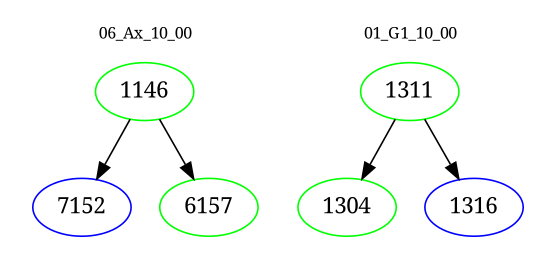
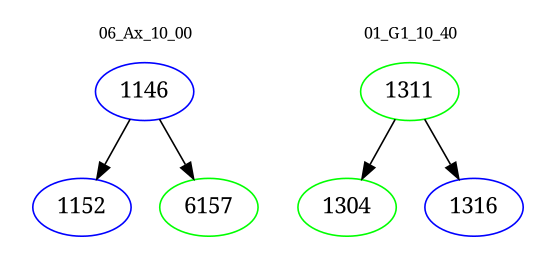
(411, 35) -> (411, 35)
(145, 92) -> (145, 92)
(82, 207) -> (82, 207)
